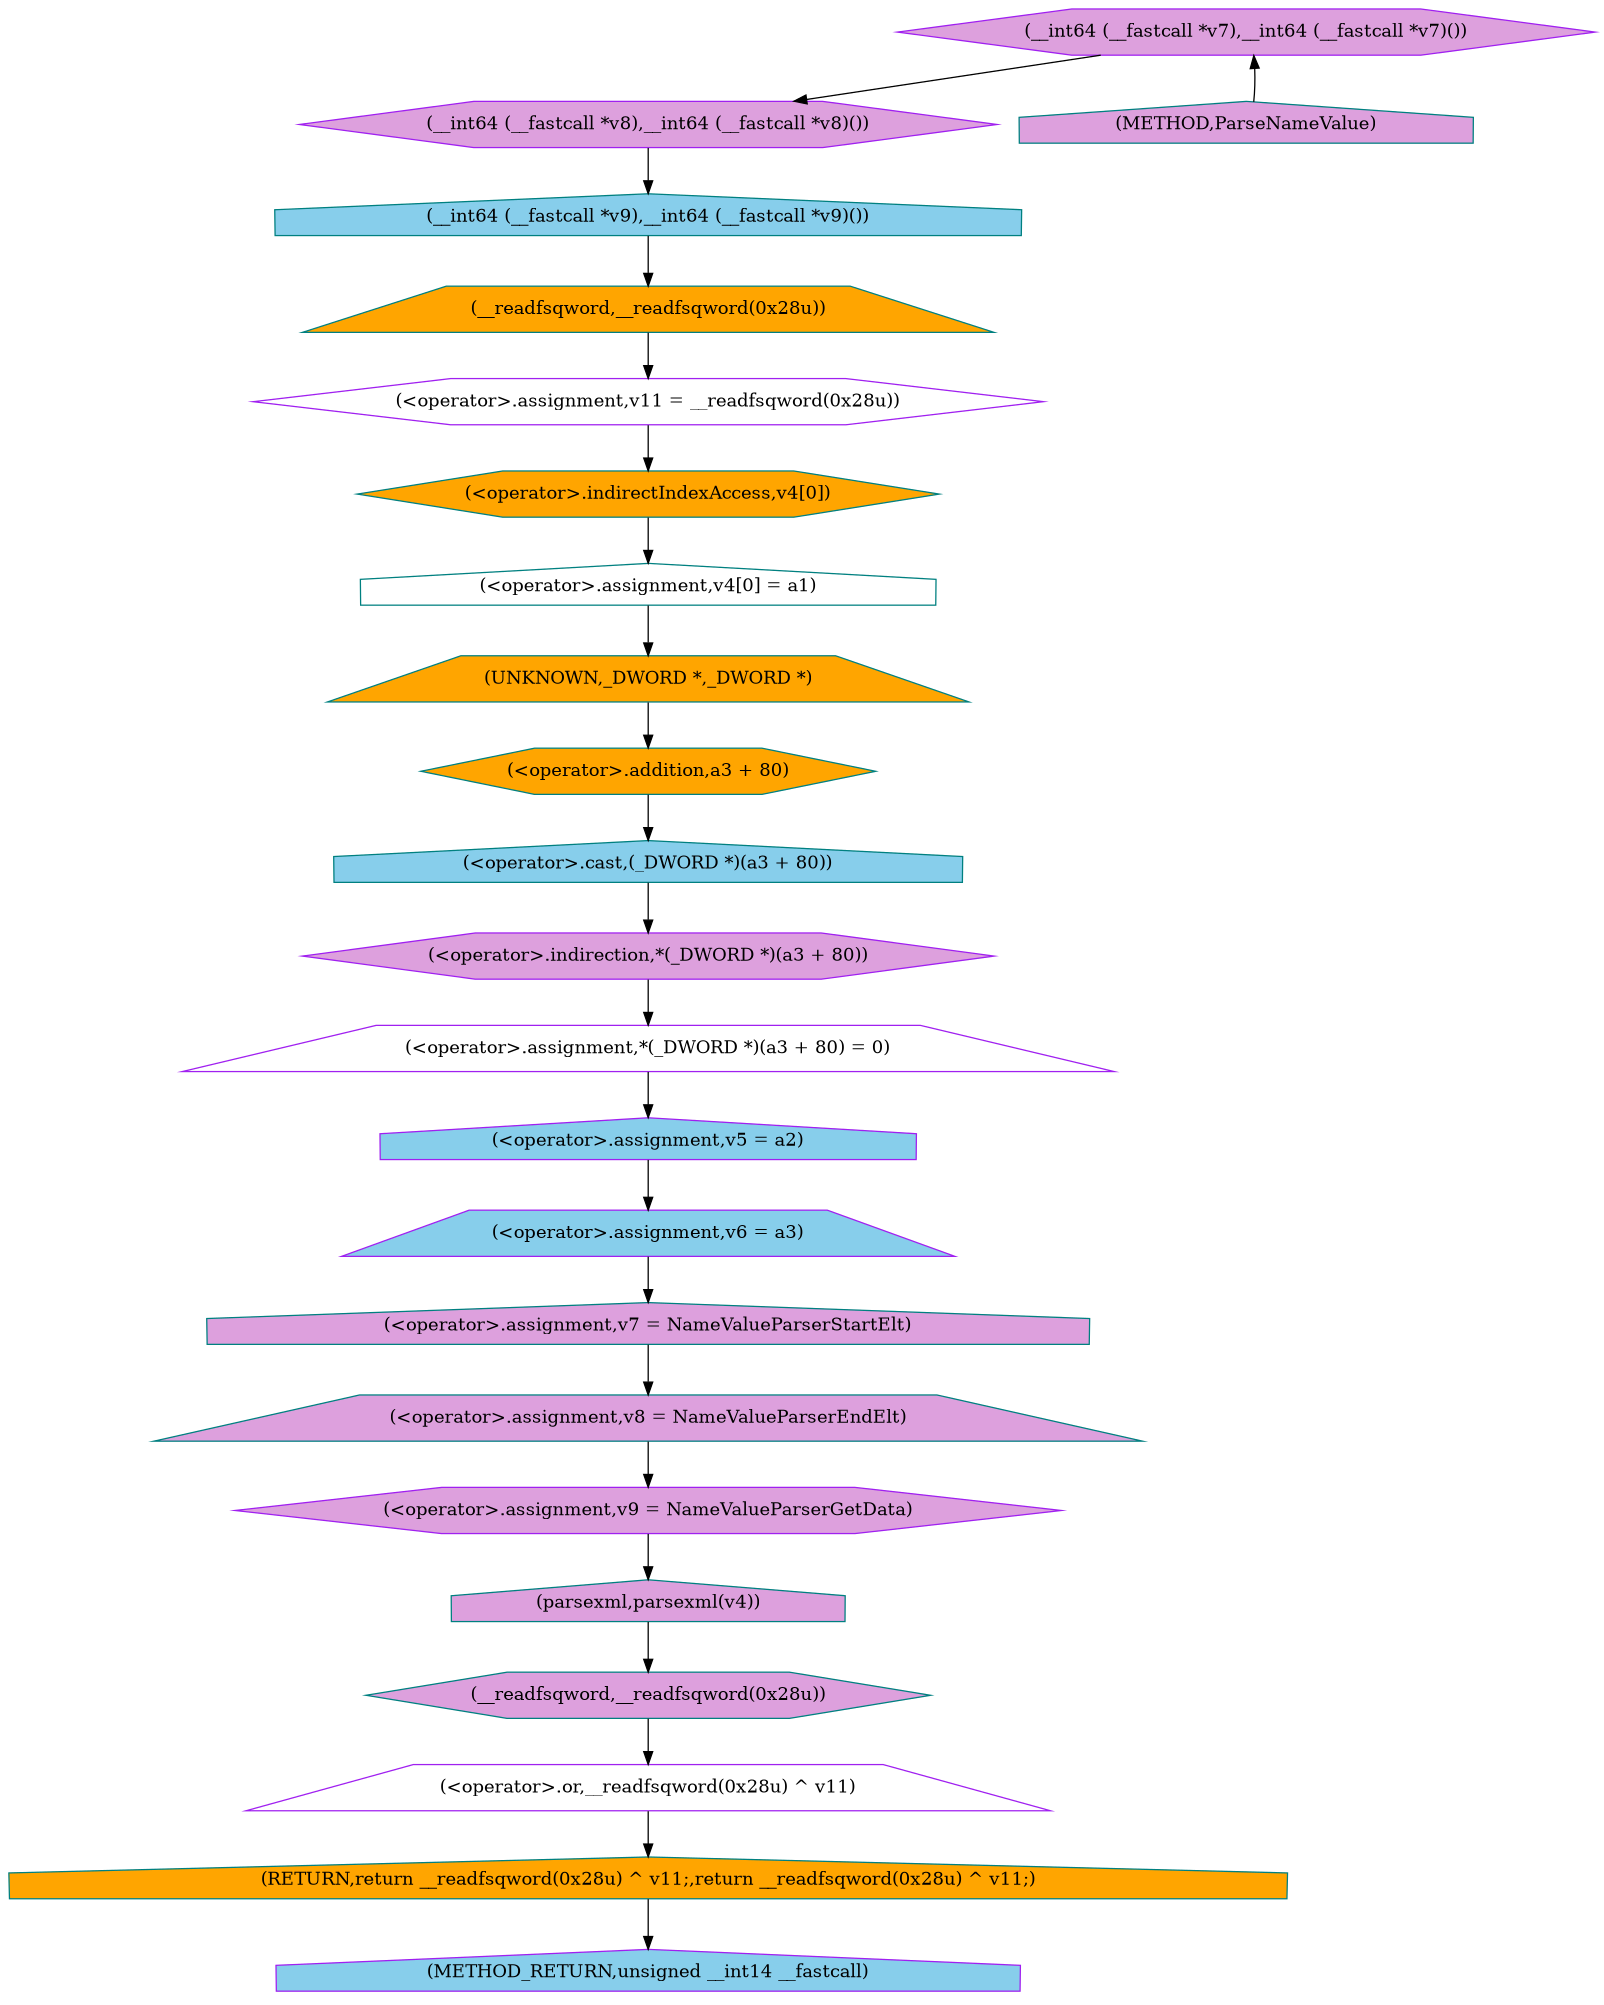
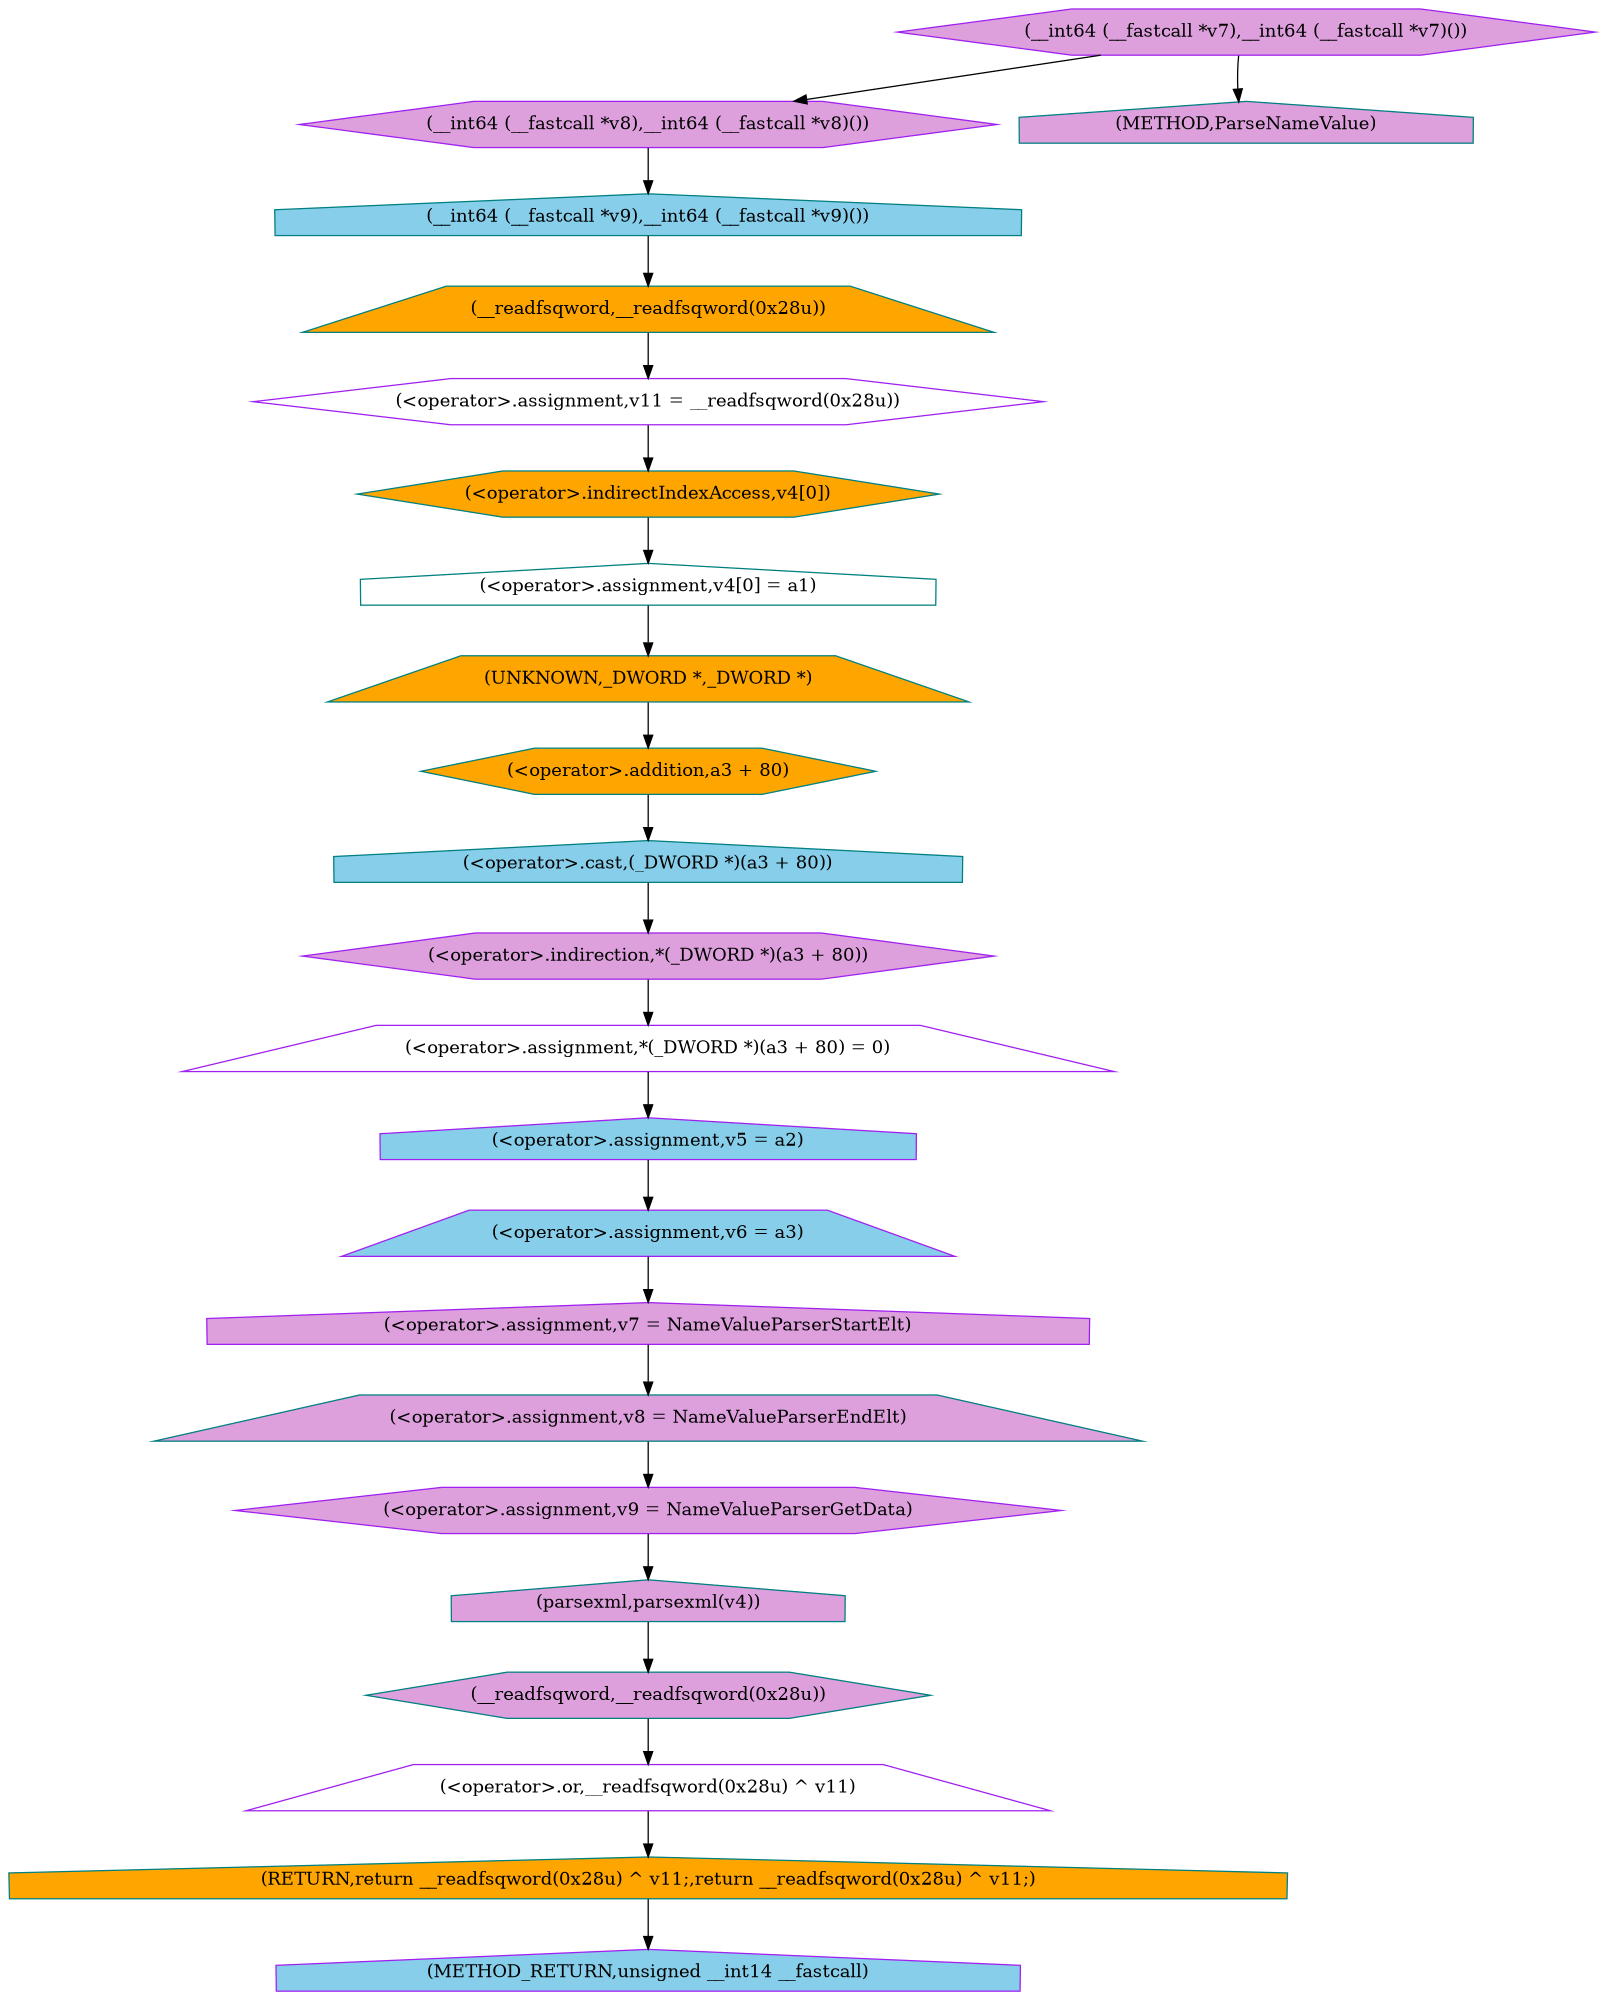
(1255, 85) -> (1238, 72)
(648, 1326) -> (648, 1326)
